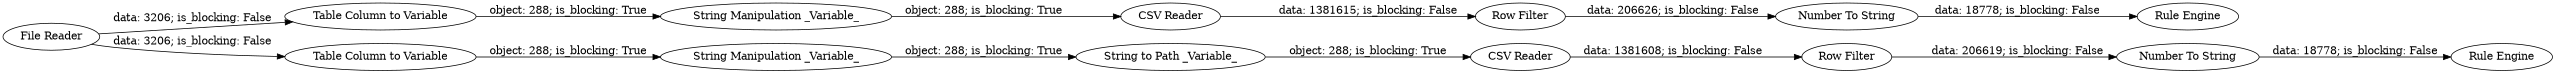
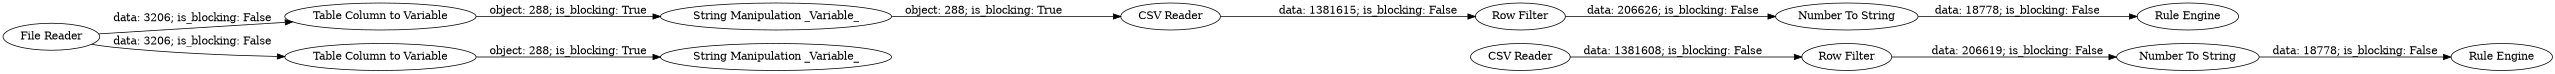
(1171, 57) -> none
